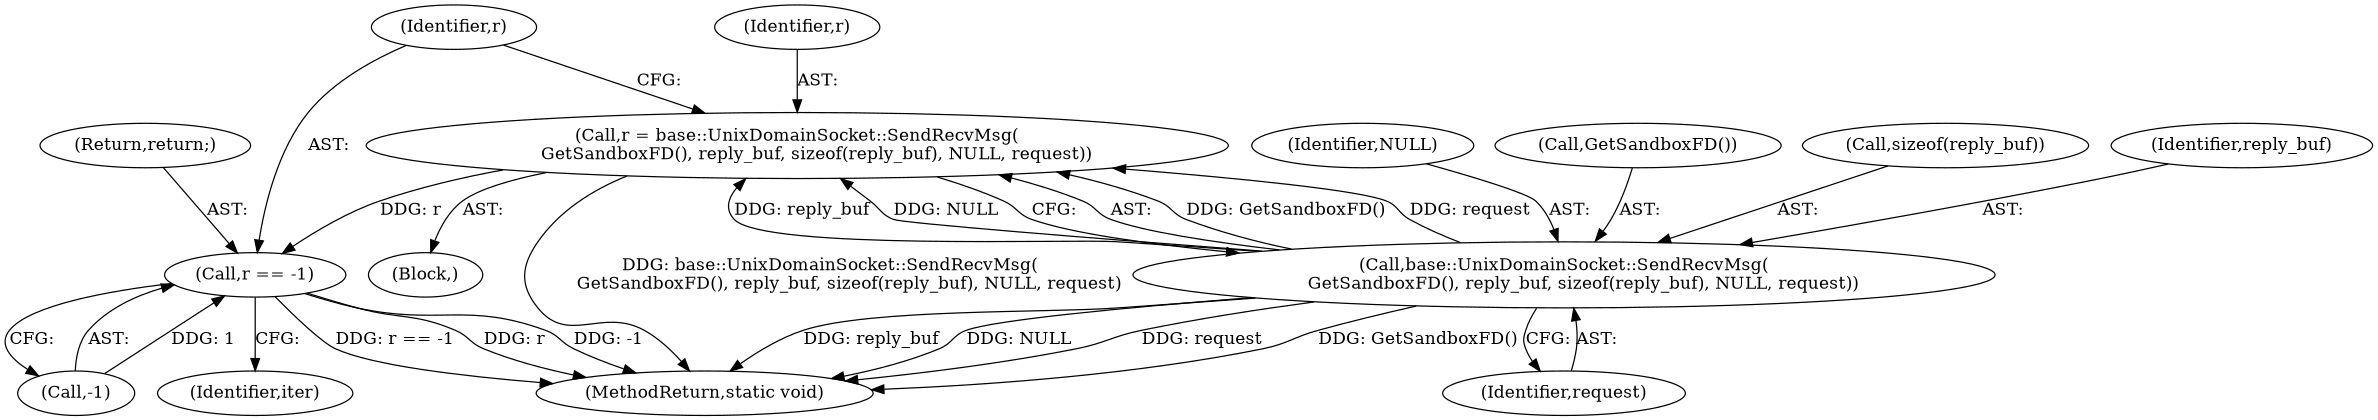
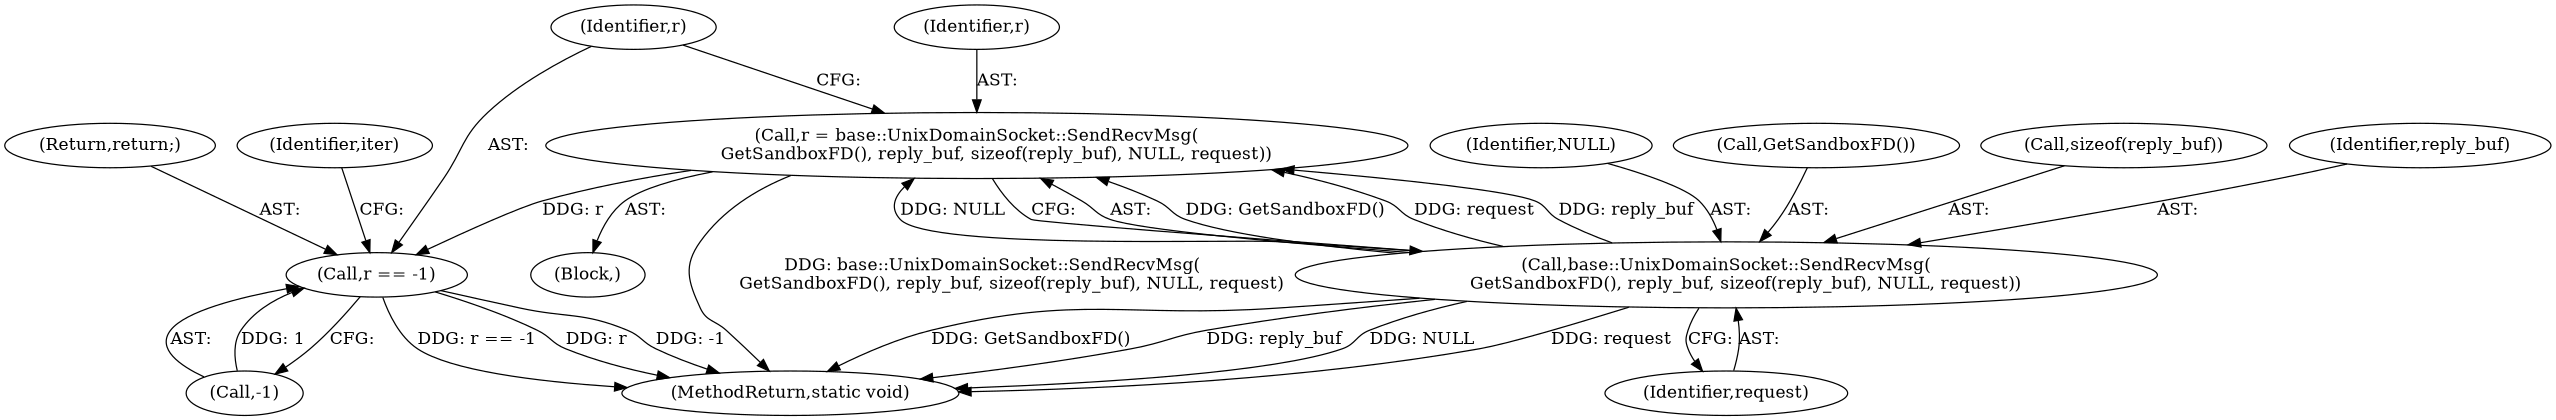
(255, 328) -> (354, 204)
